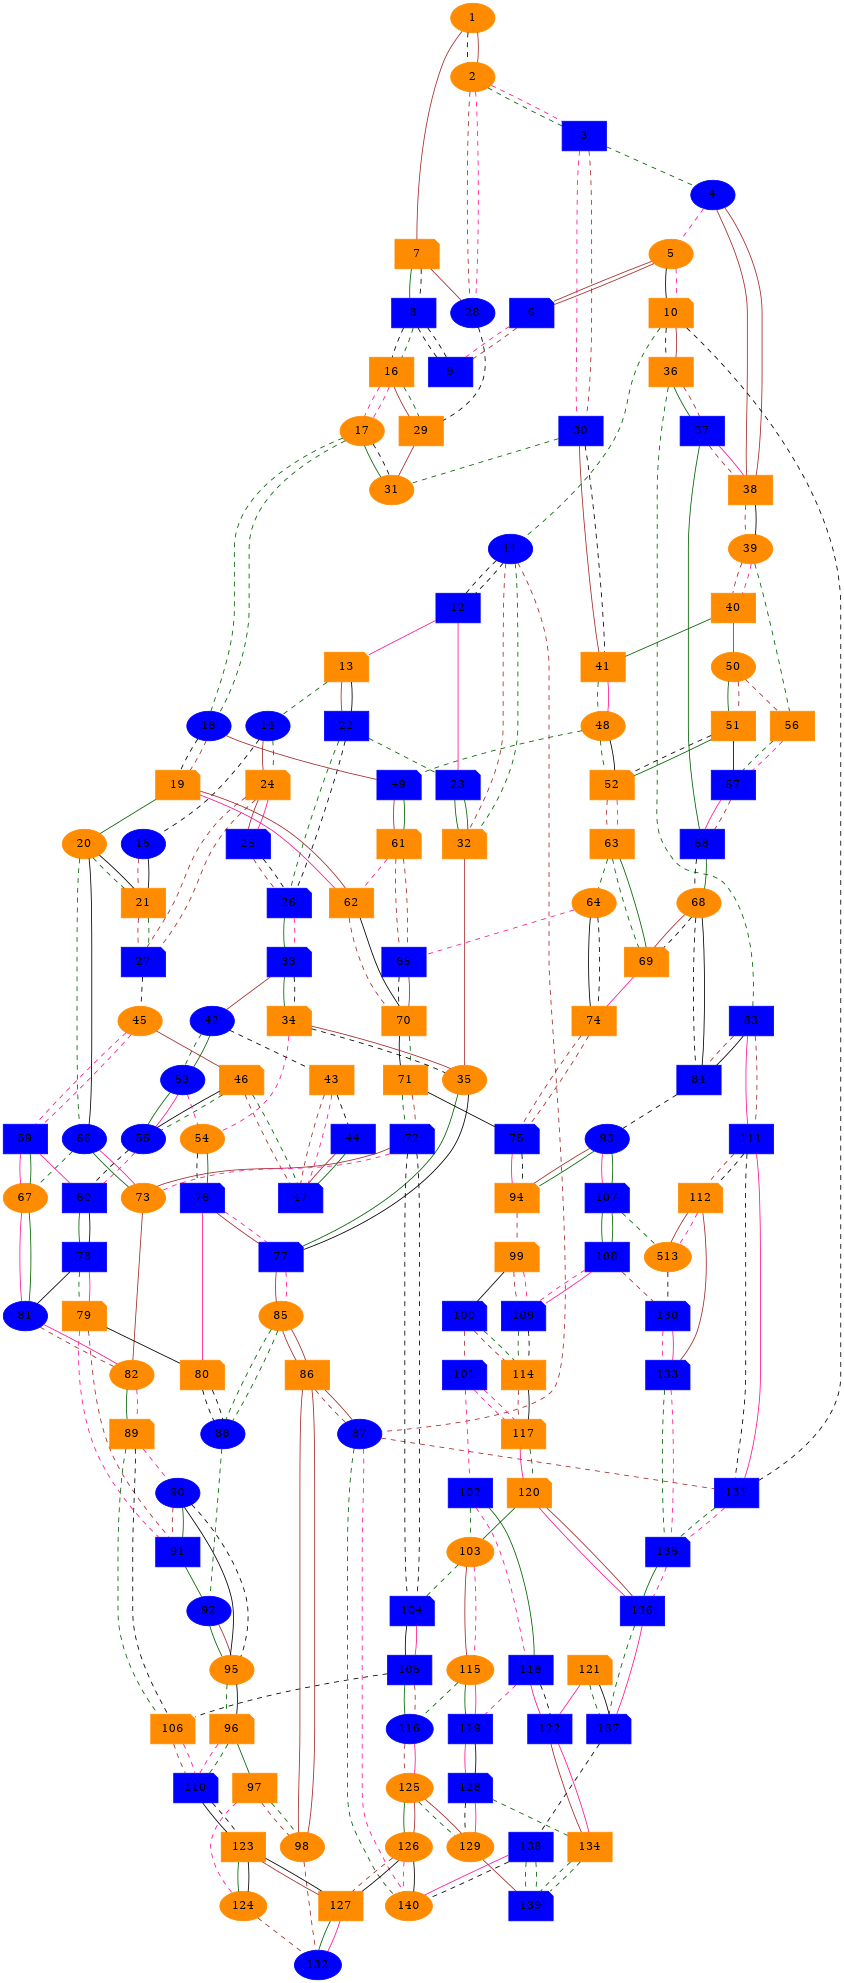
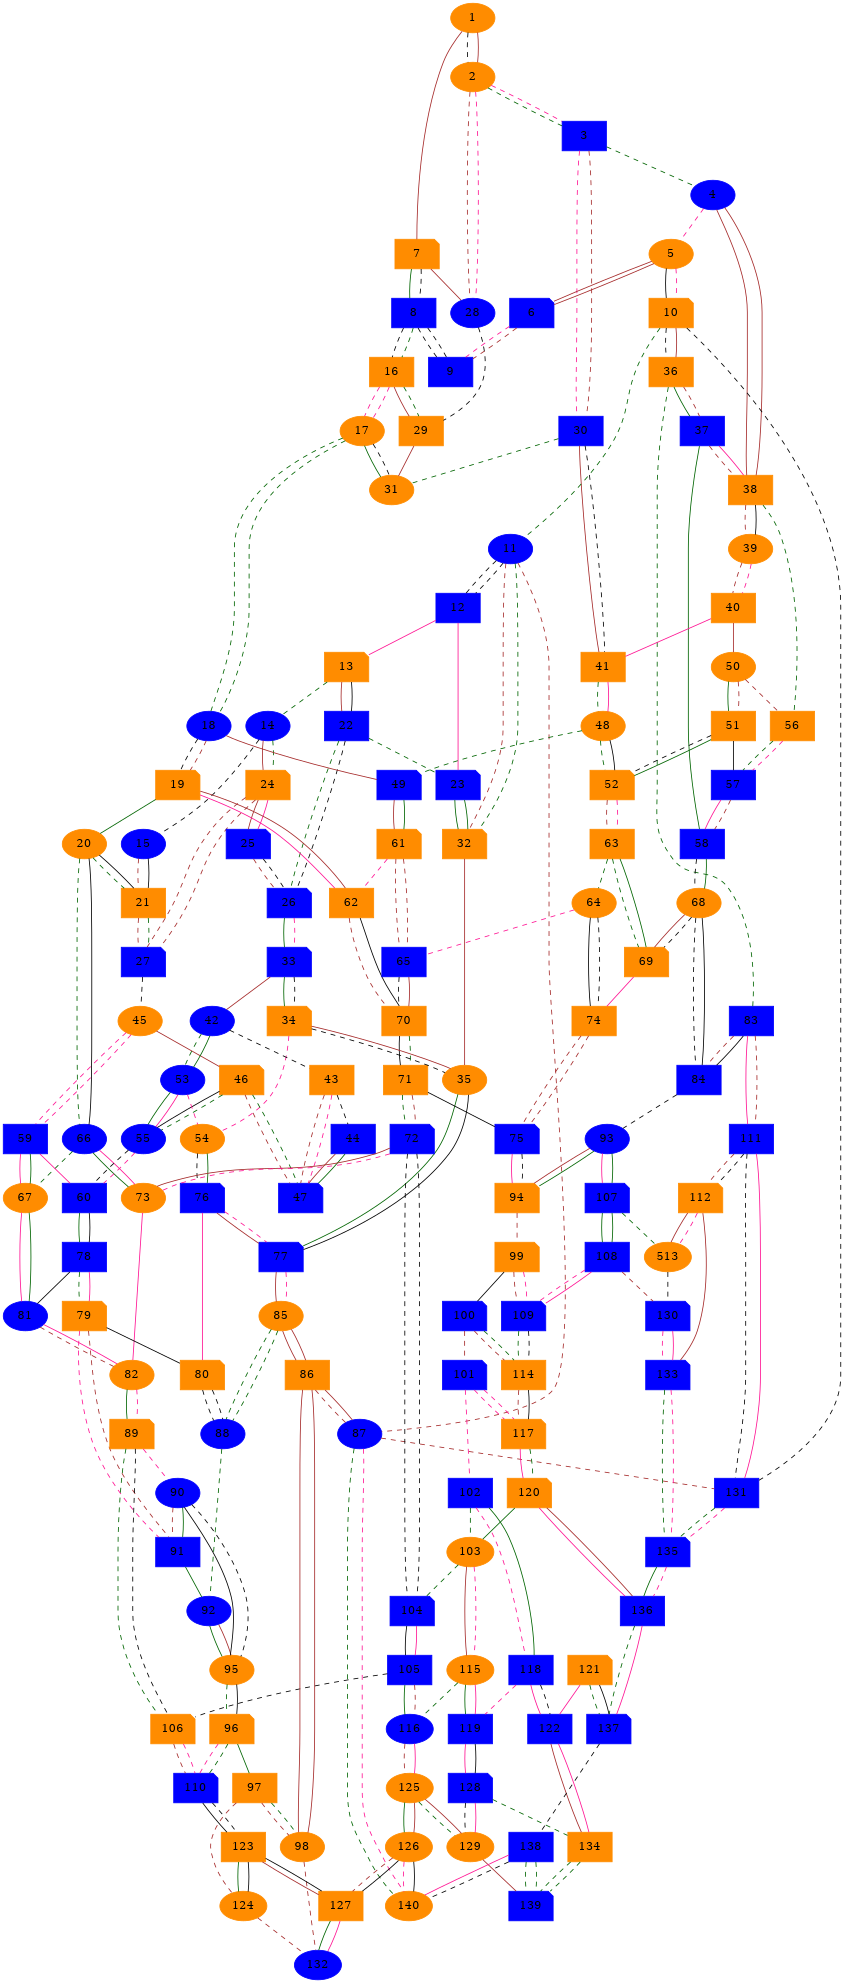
(773, 637) -> (795, 605)
(668, 638) -> (668, 638)
(138, 1286) -> (138, 1286)
(211, 1846) -> (211, 1846)
